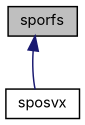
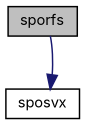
(33, 70) -> (52, 55)
